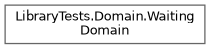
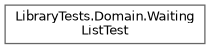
(105, 24) -> (105, 24)
